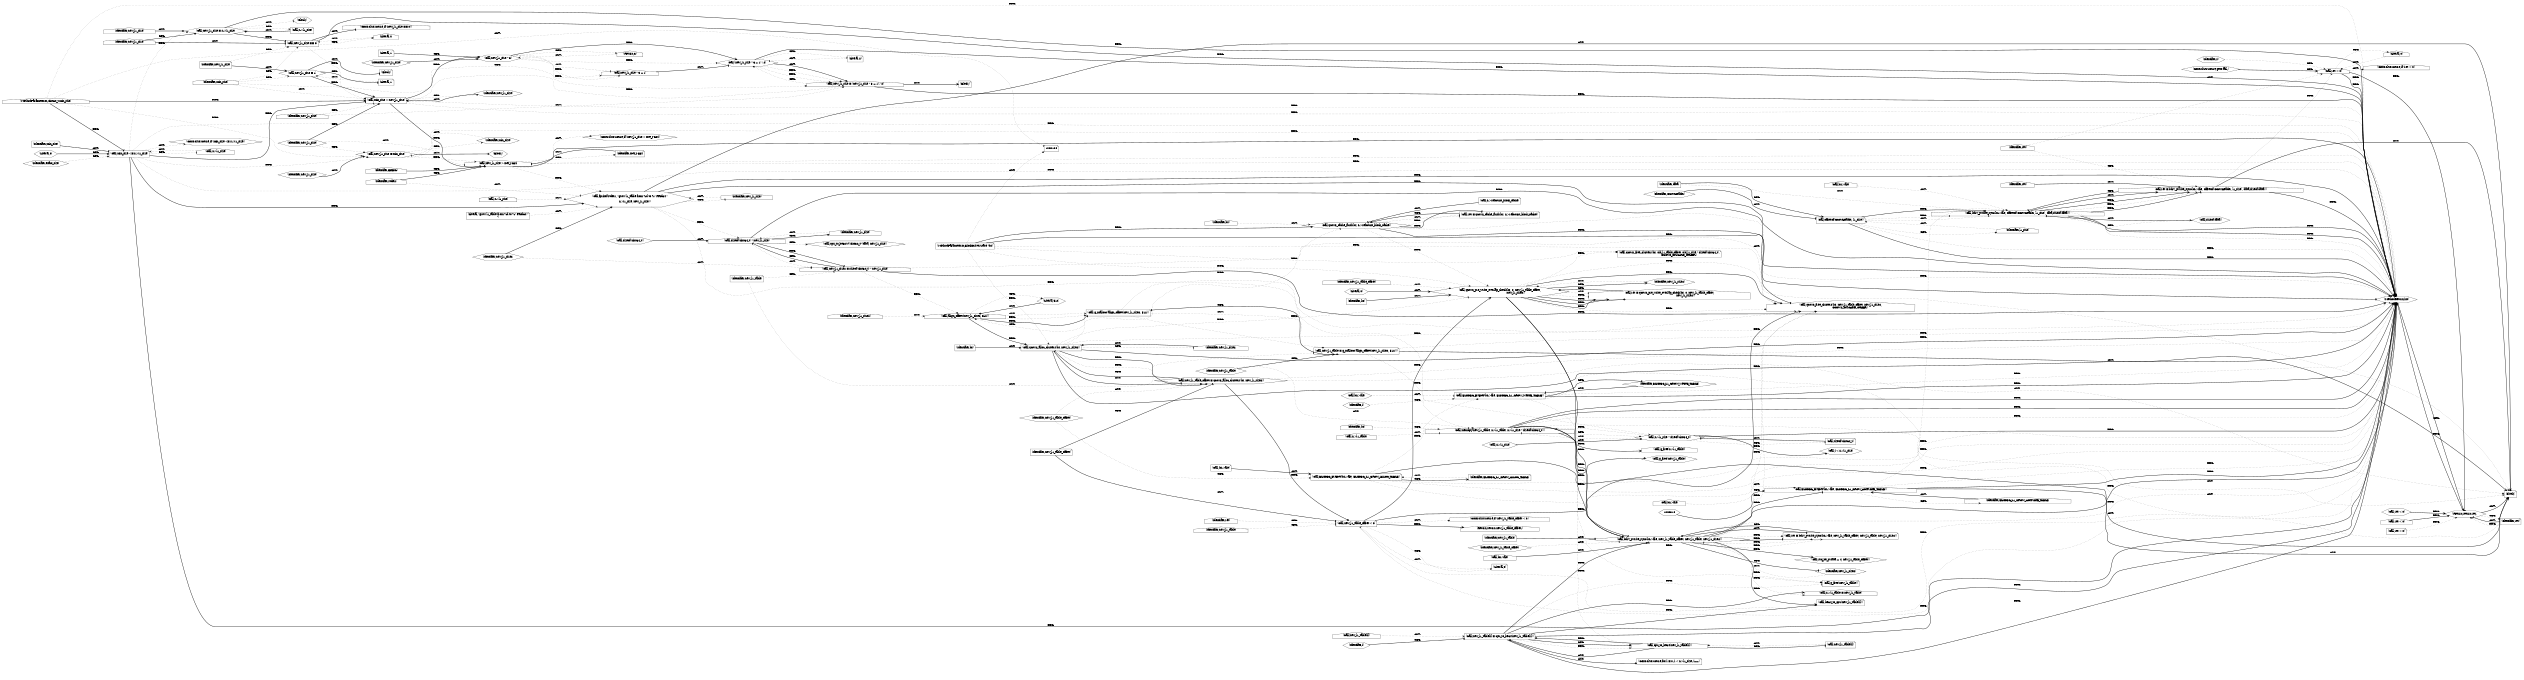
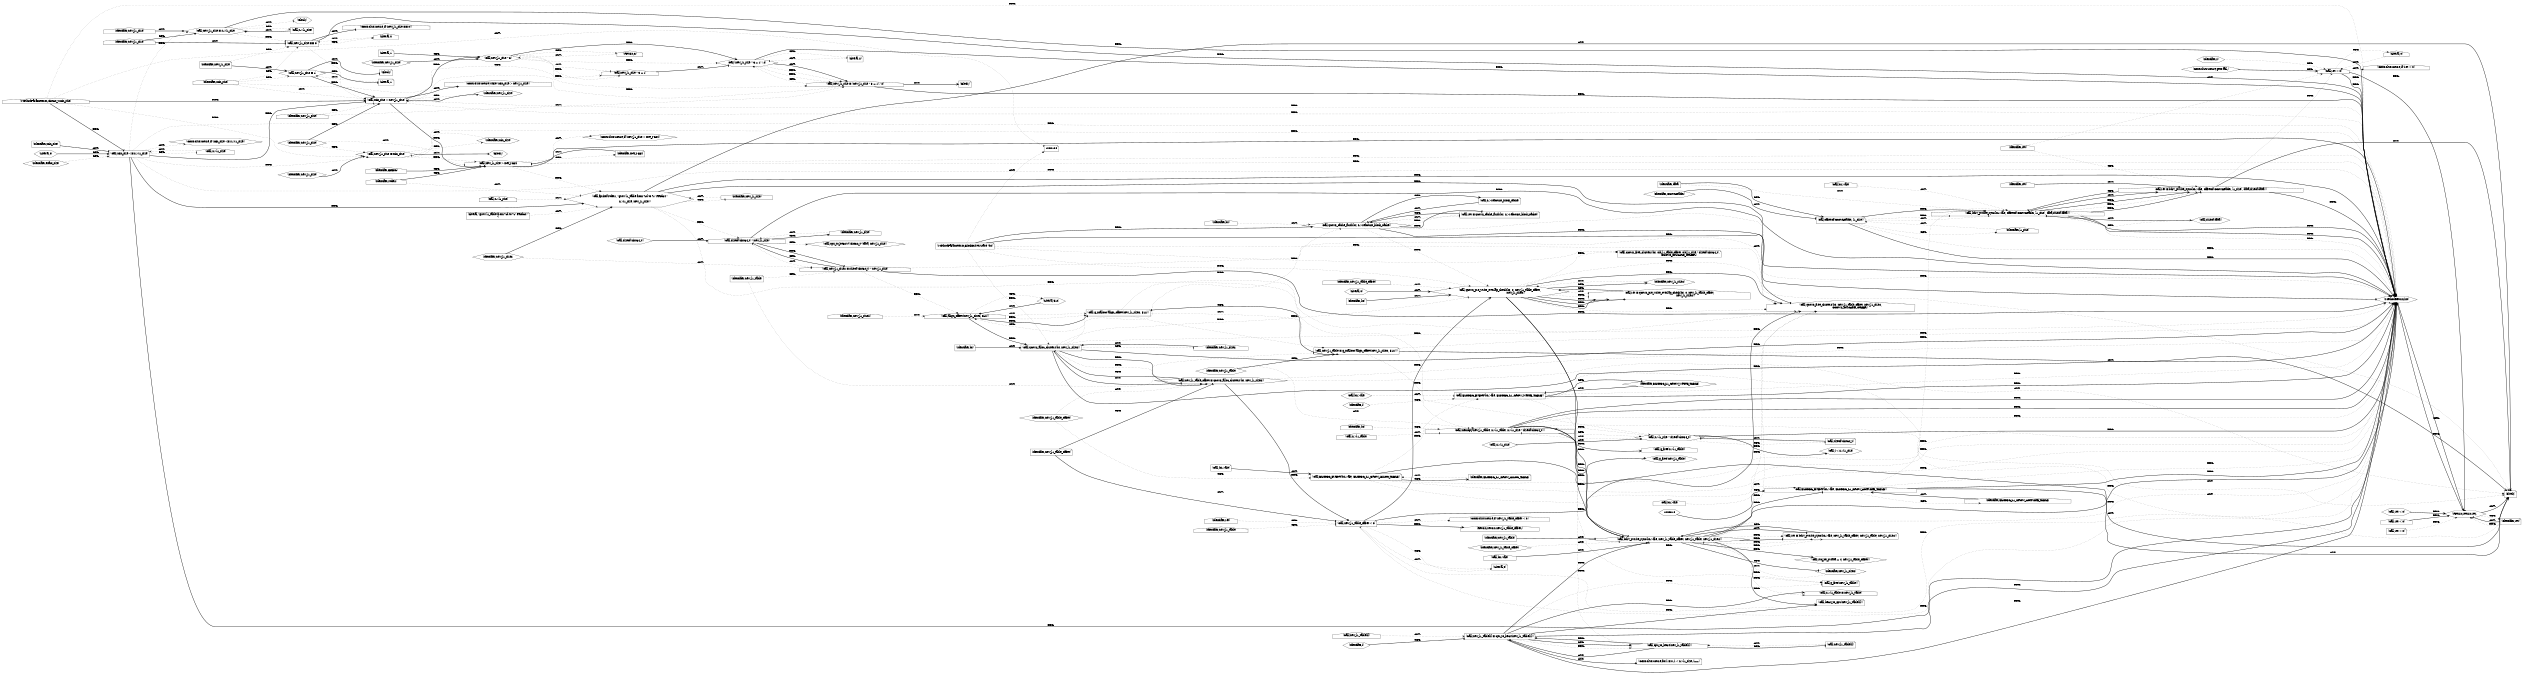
(259, 37) -> (259, 37)
none -> (498, 84)
none -> (1417, 198)
